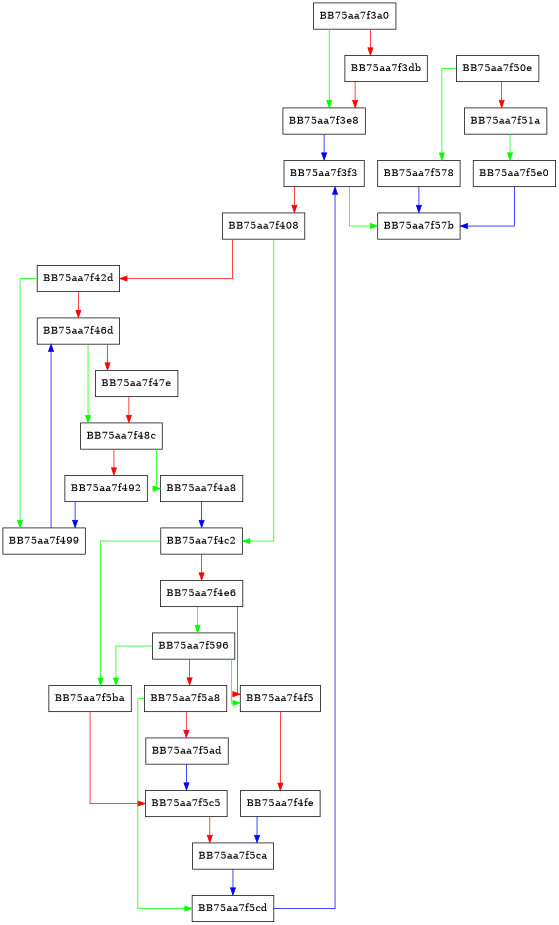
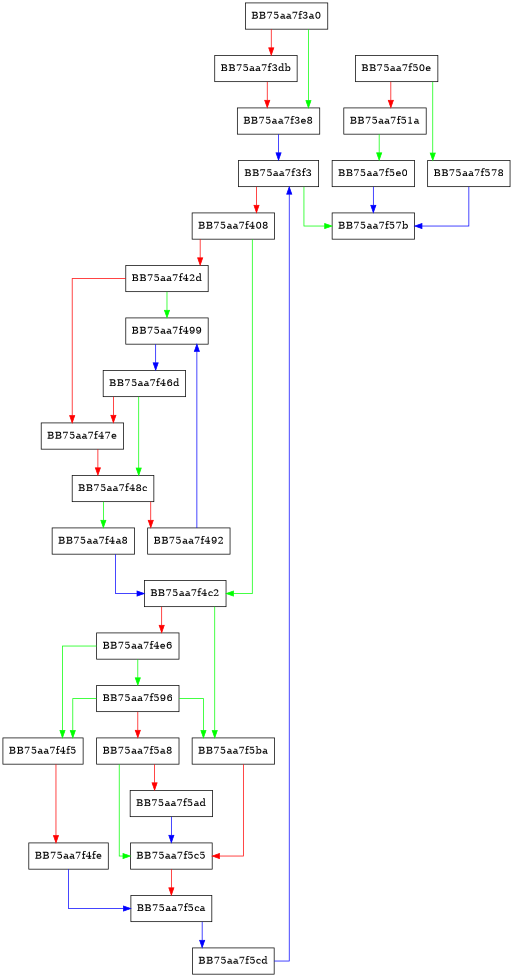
(78, 301) -> (72, 320)
(238, 651) -> (62, 671)
(138, 824) -> (119, 812)
